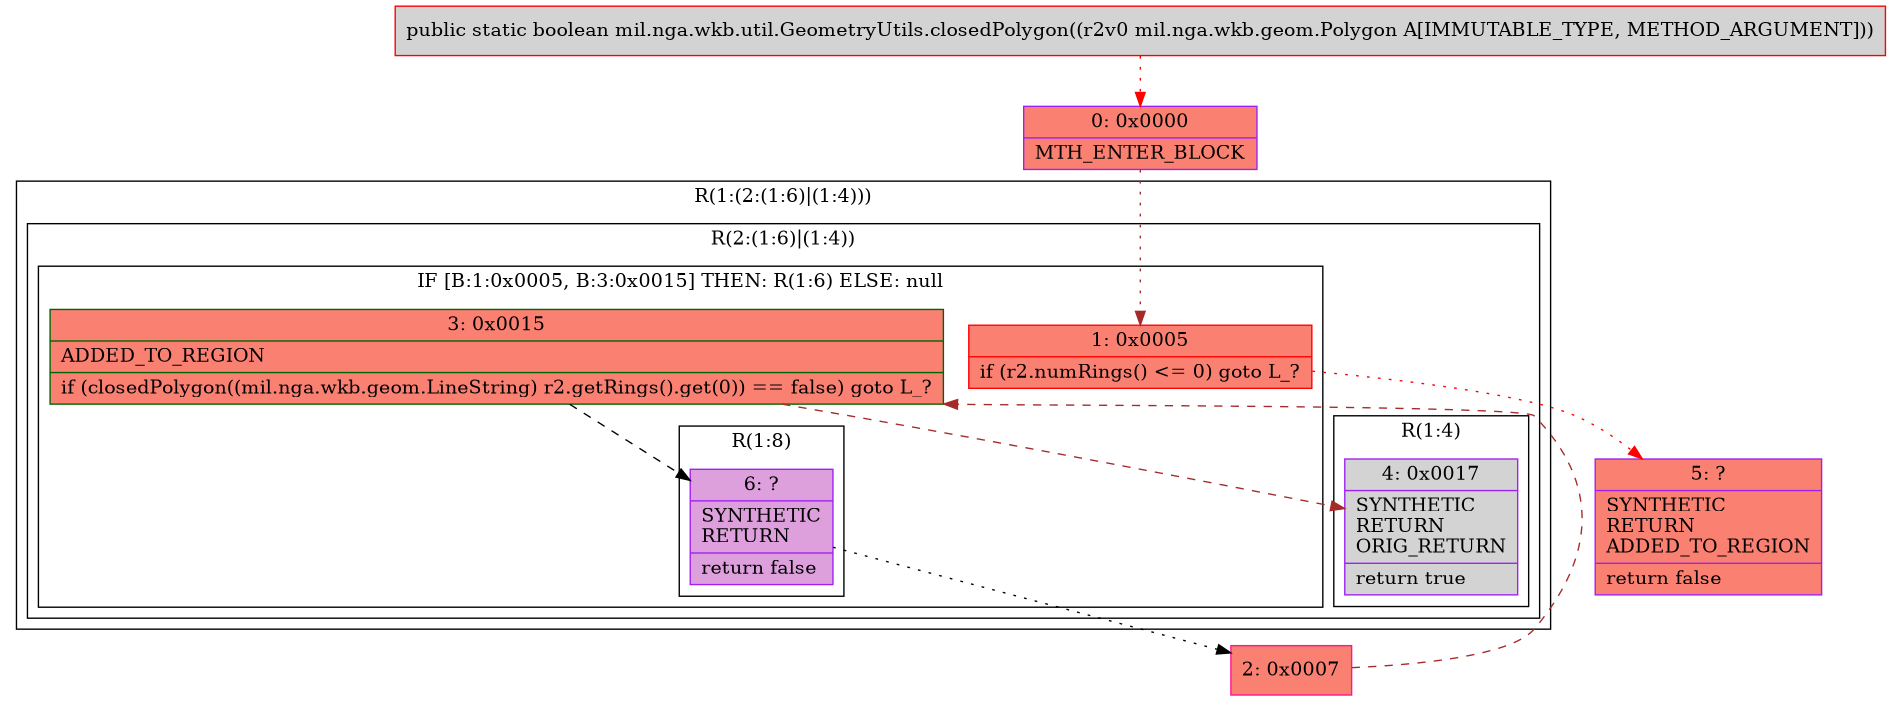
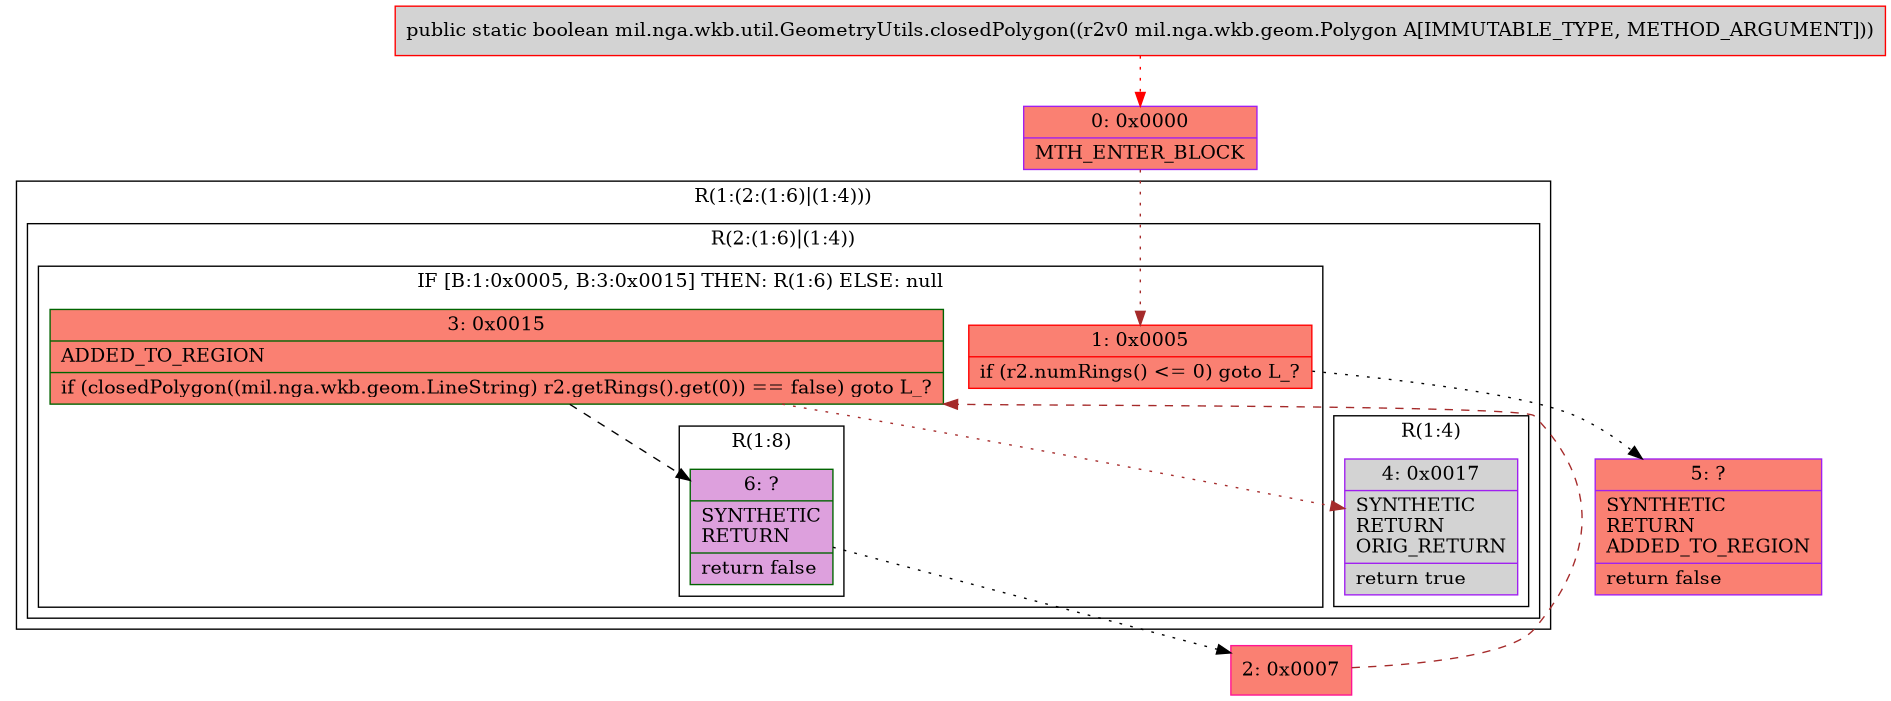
(1478, 392) -> (1478, 392)
(1057, 454) -> (1057, 454)
(762, 527) -> (762, 527)
